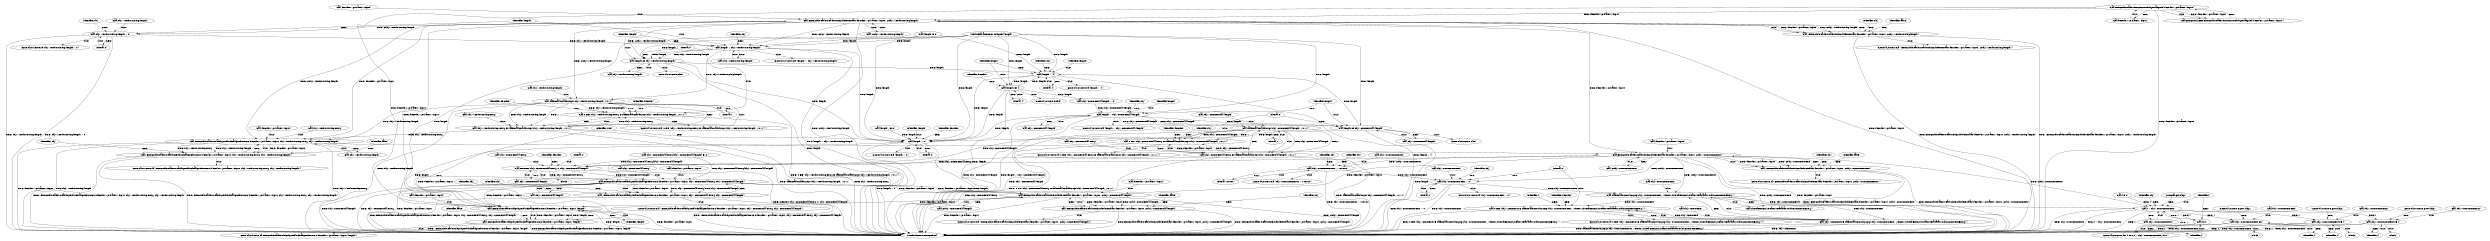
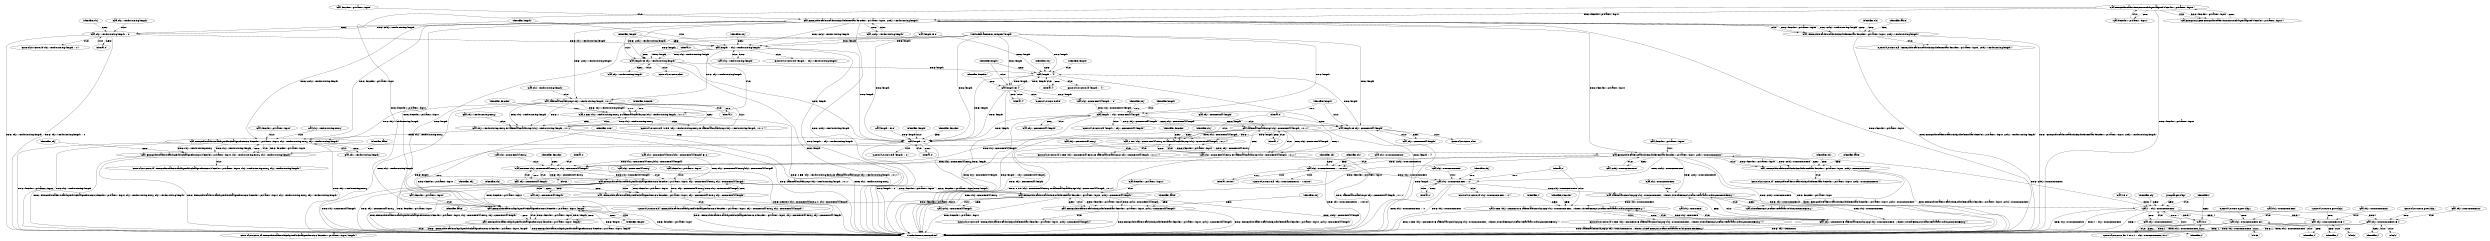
(2184, 222) -> (2184, 222)
